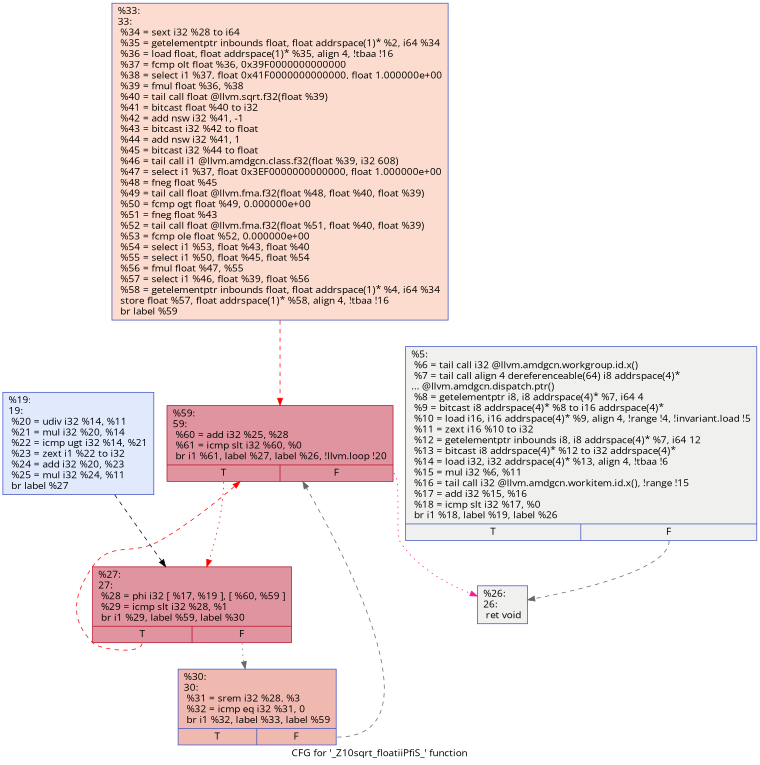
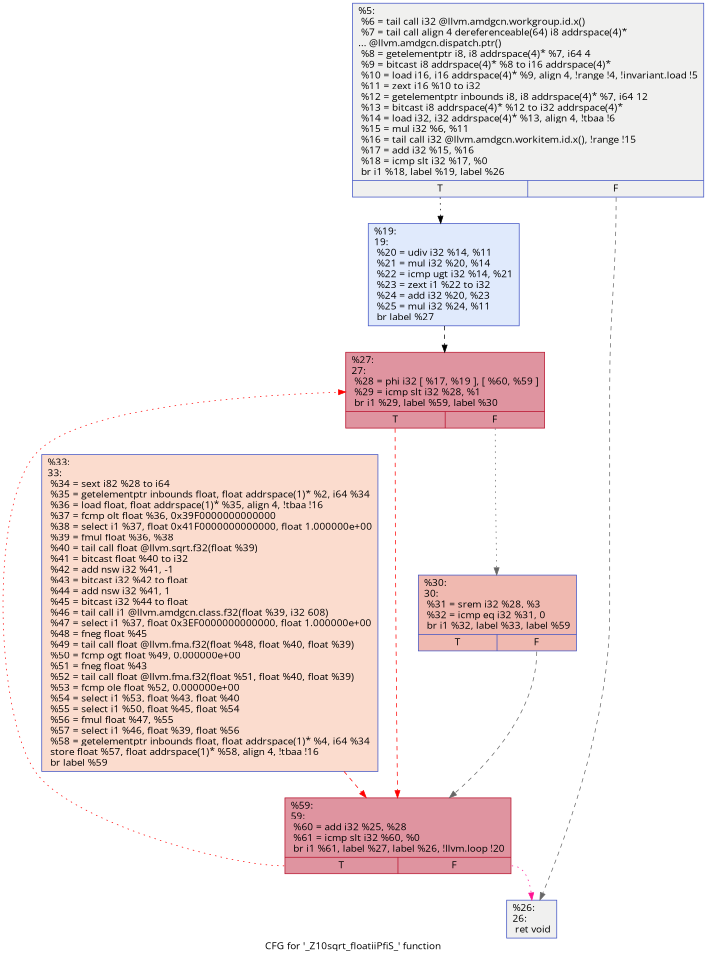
(179, 33) -> (109, 484)
none -> (440, 207)
